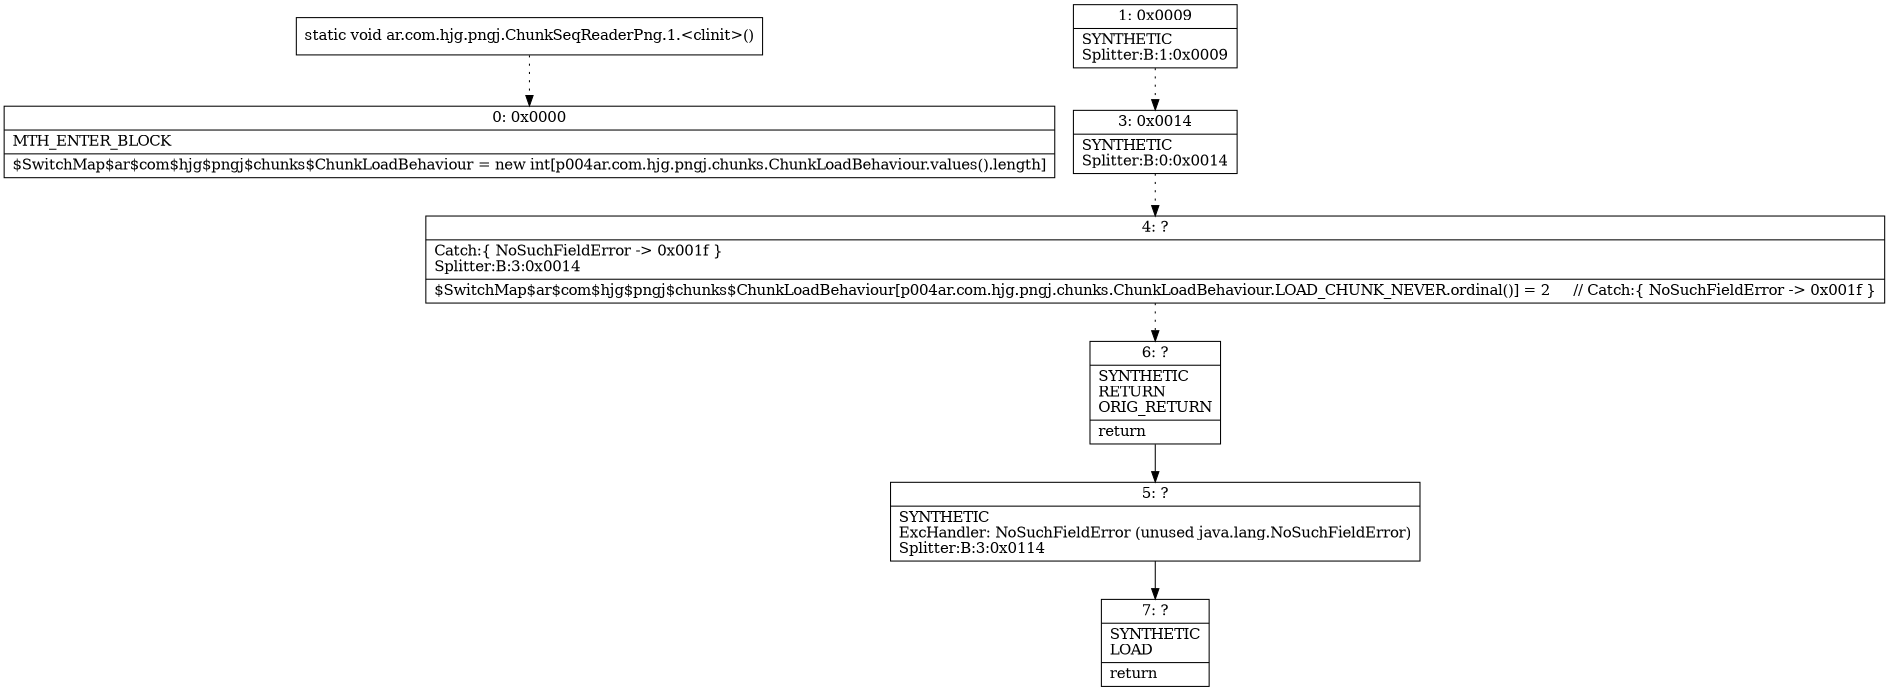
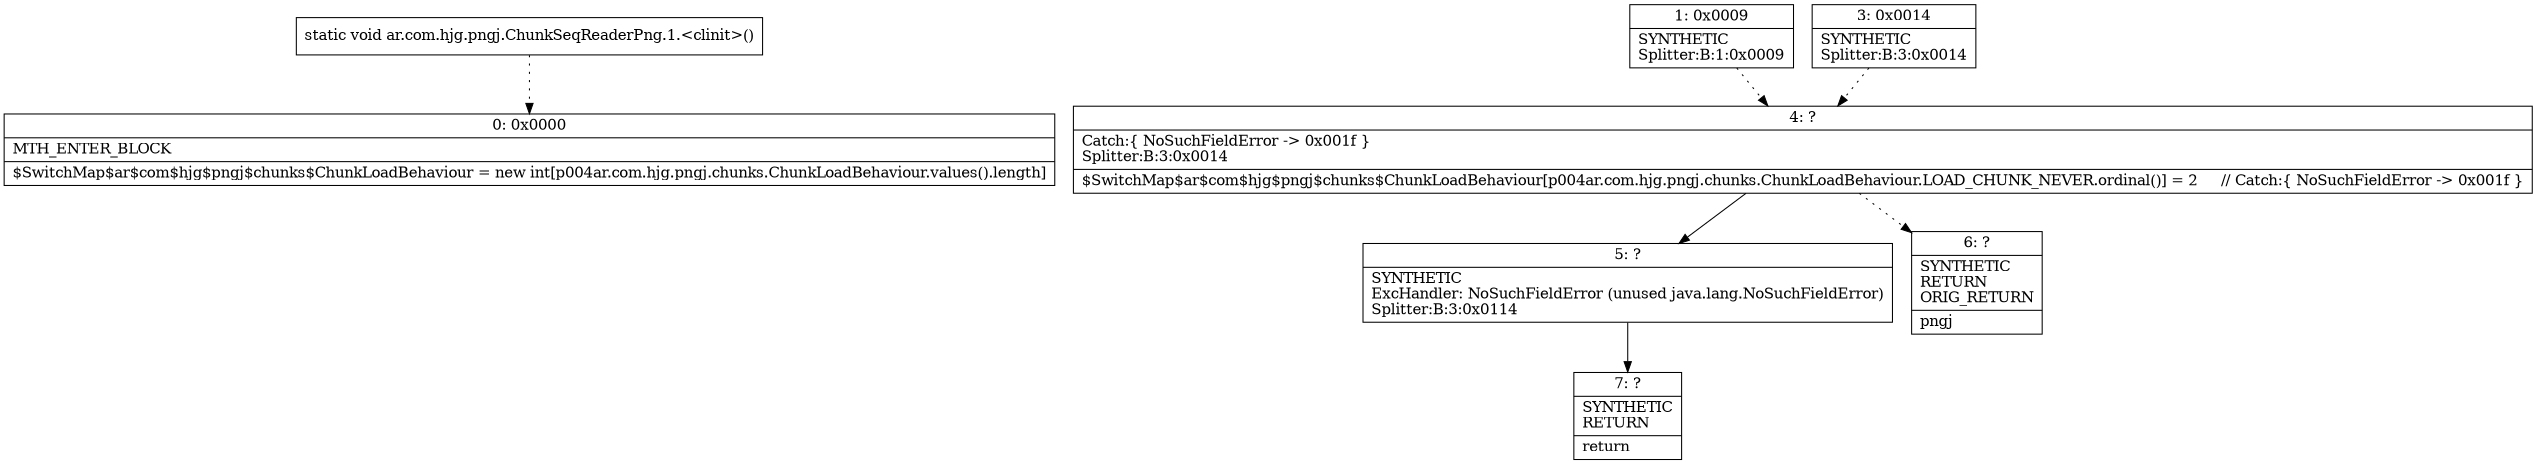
(1155, 84) -> (1749, 83)
(1155, 161) -> (1894, 55)
(1122, 432) -> (1936, 322)
(1155, 458) -> (1717, 215)
(1131, 650) -> (1616, 423)
